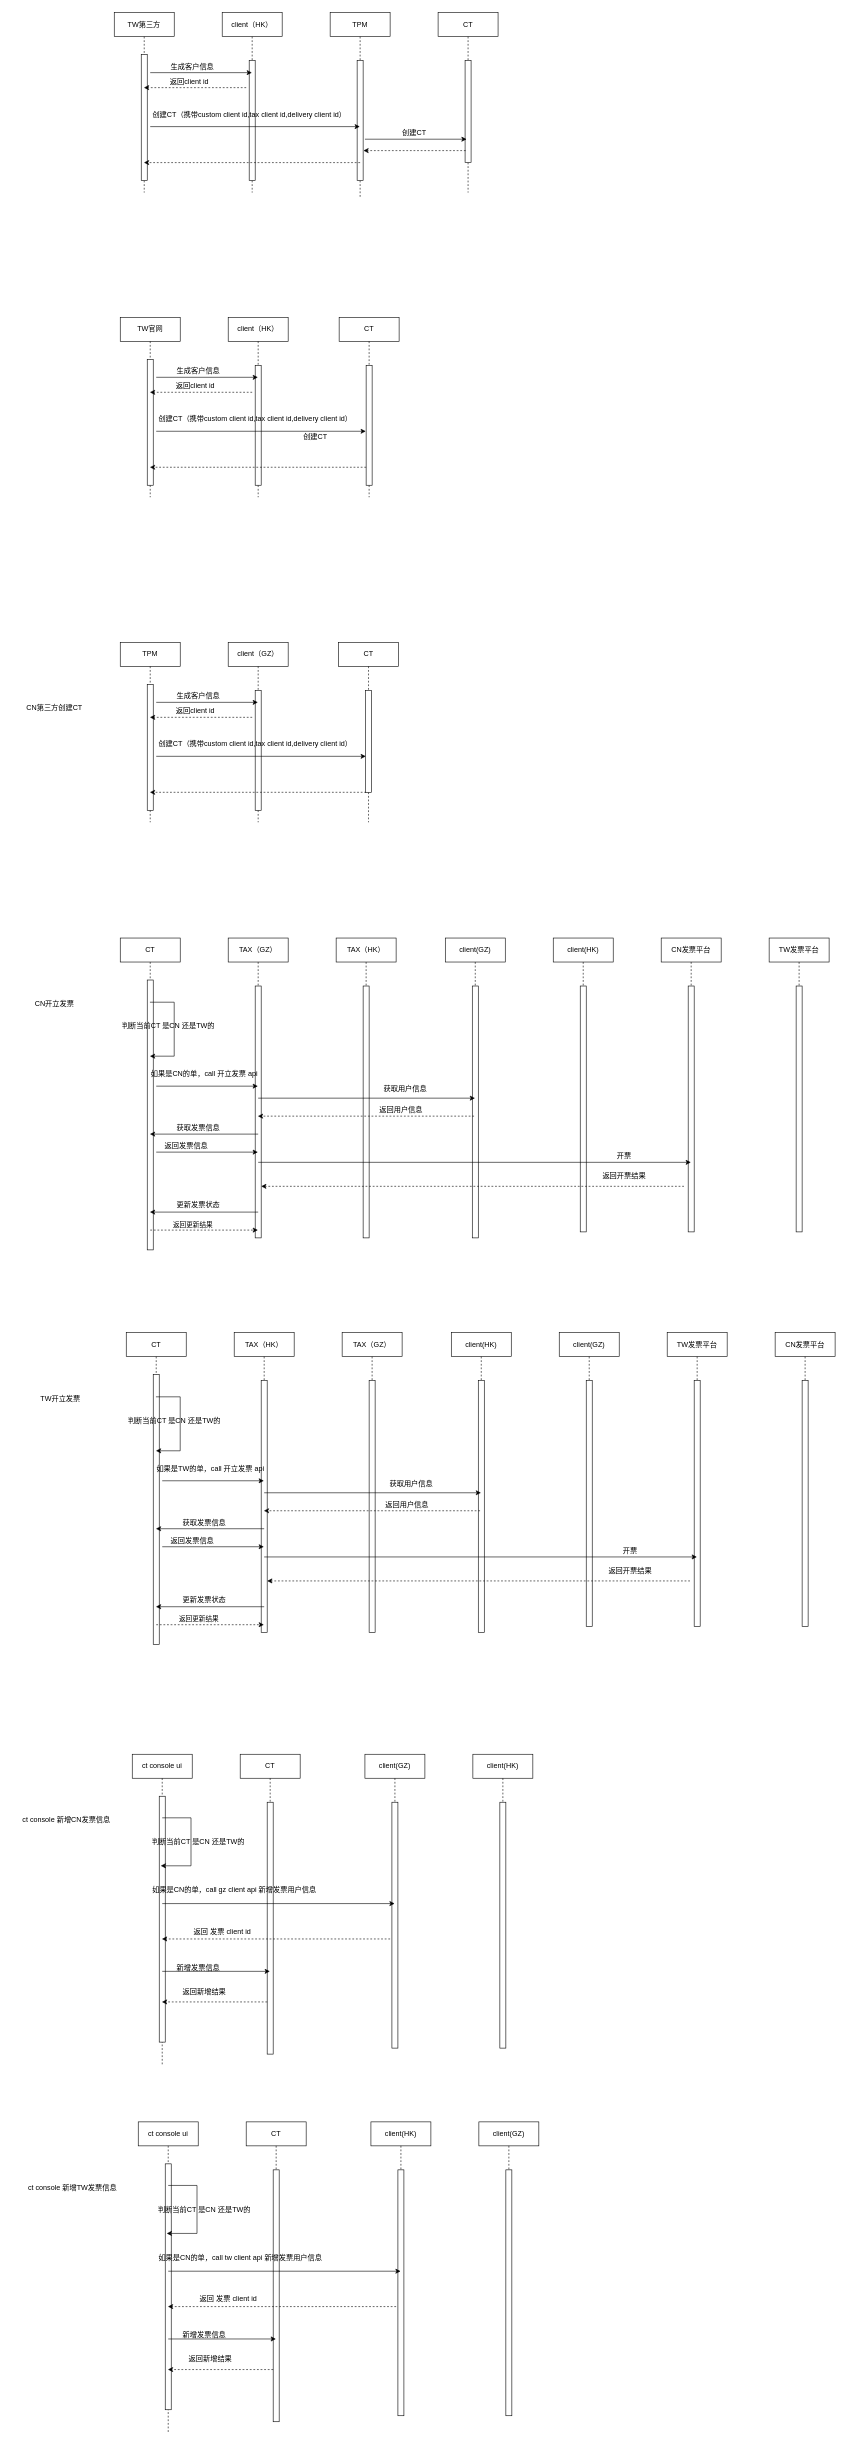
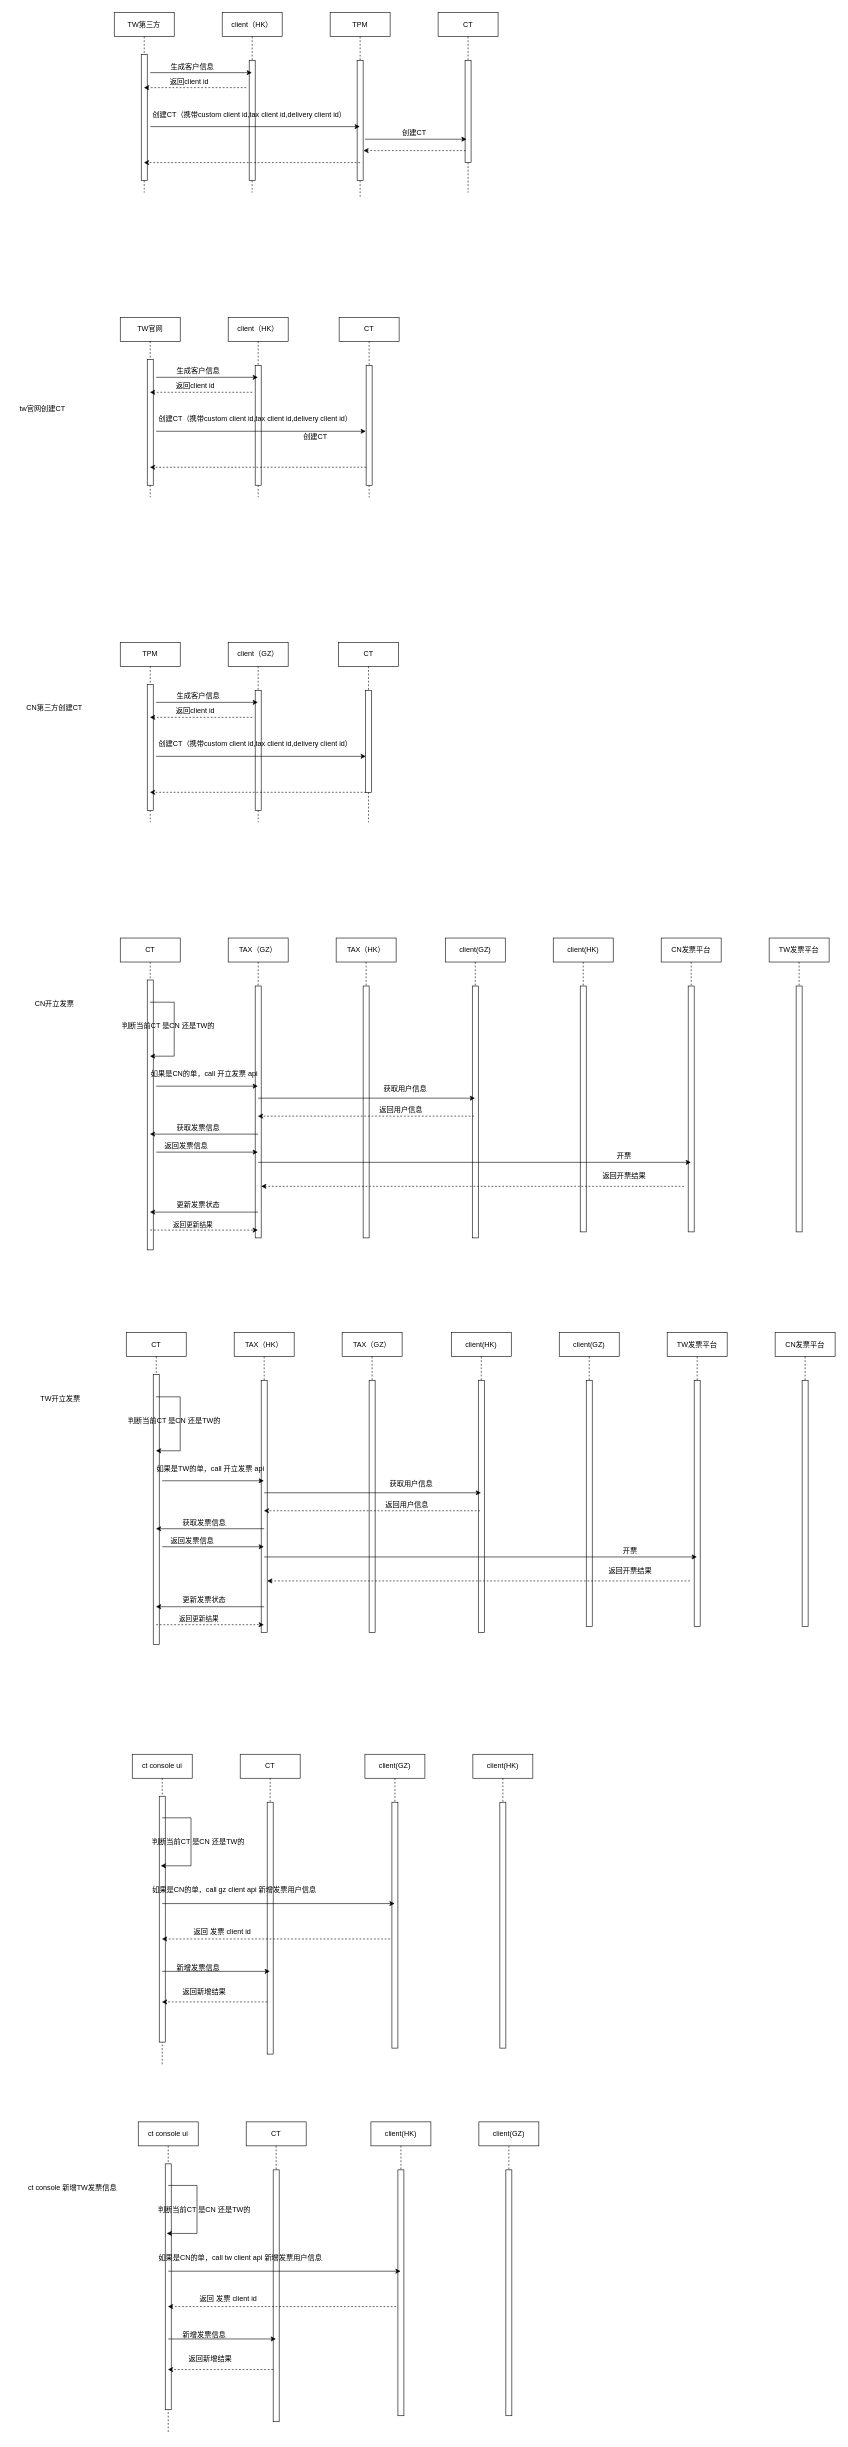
none -> (42, 408)
(66, 1821) -> none
